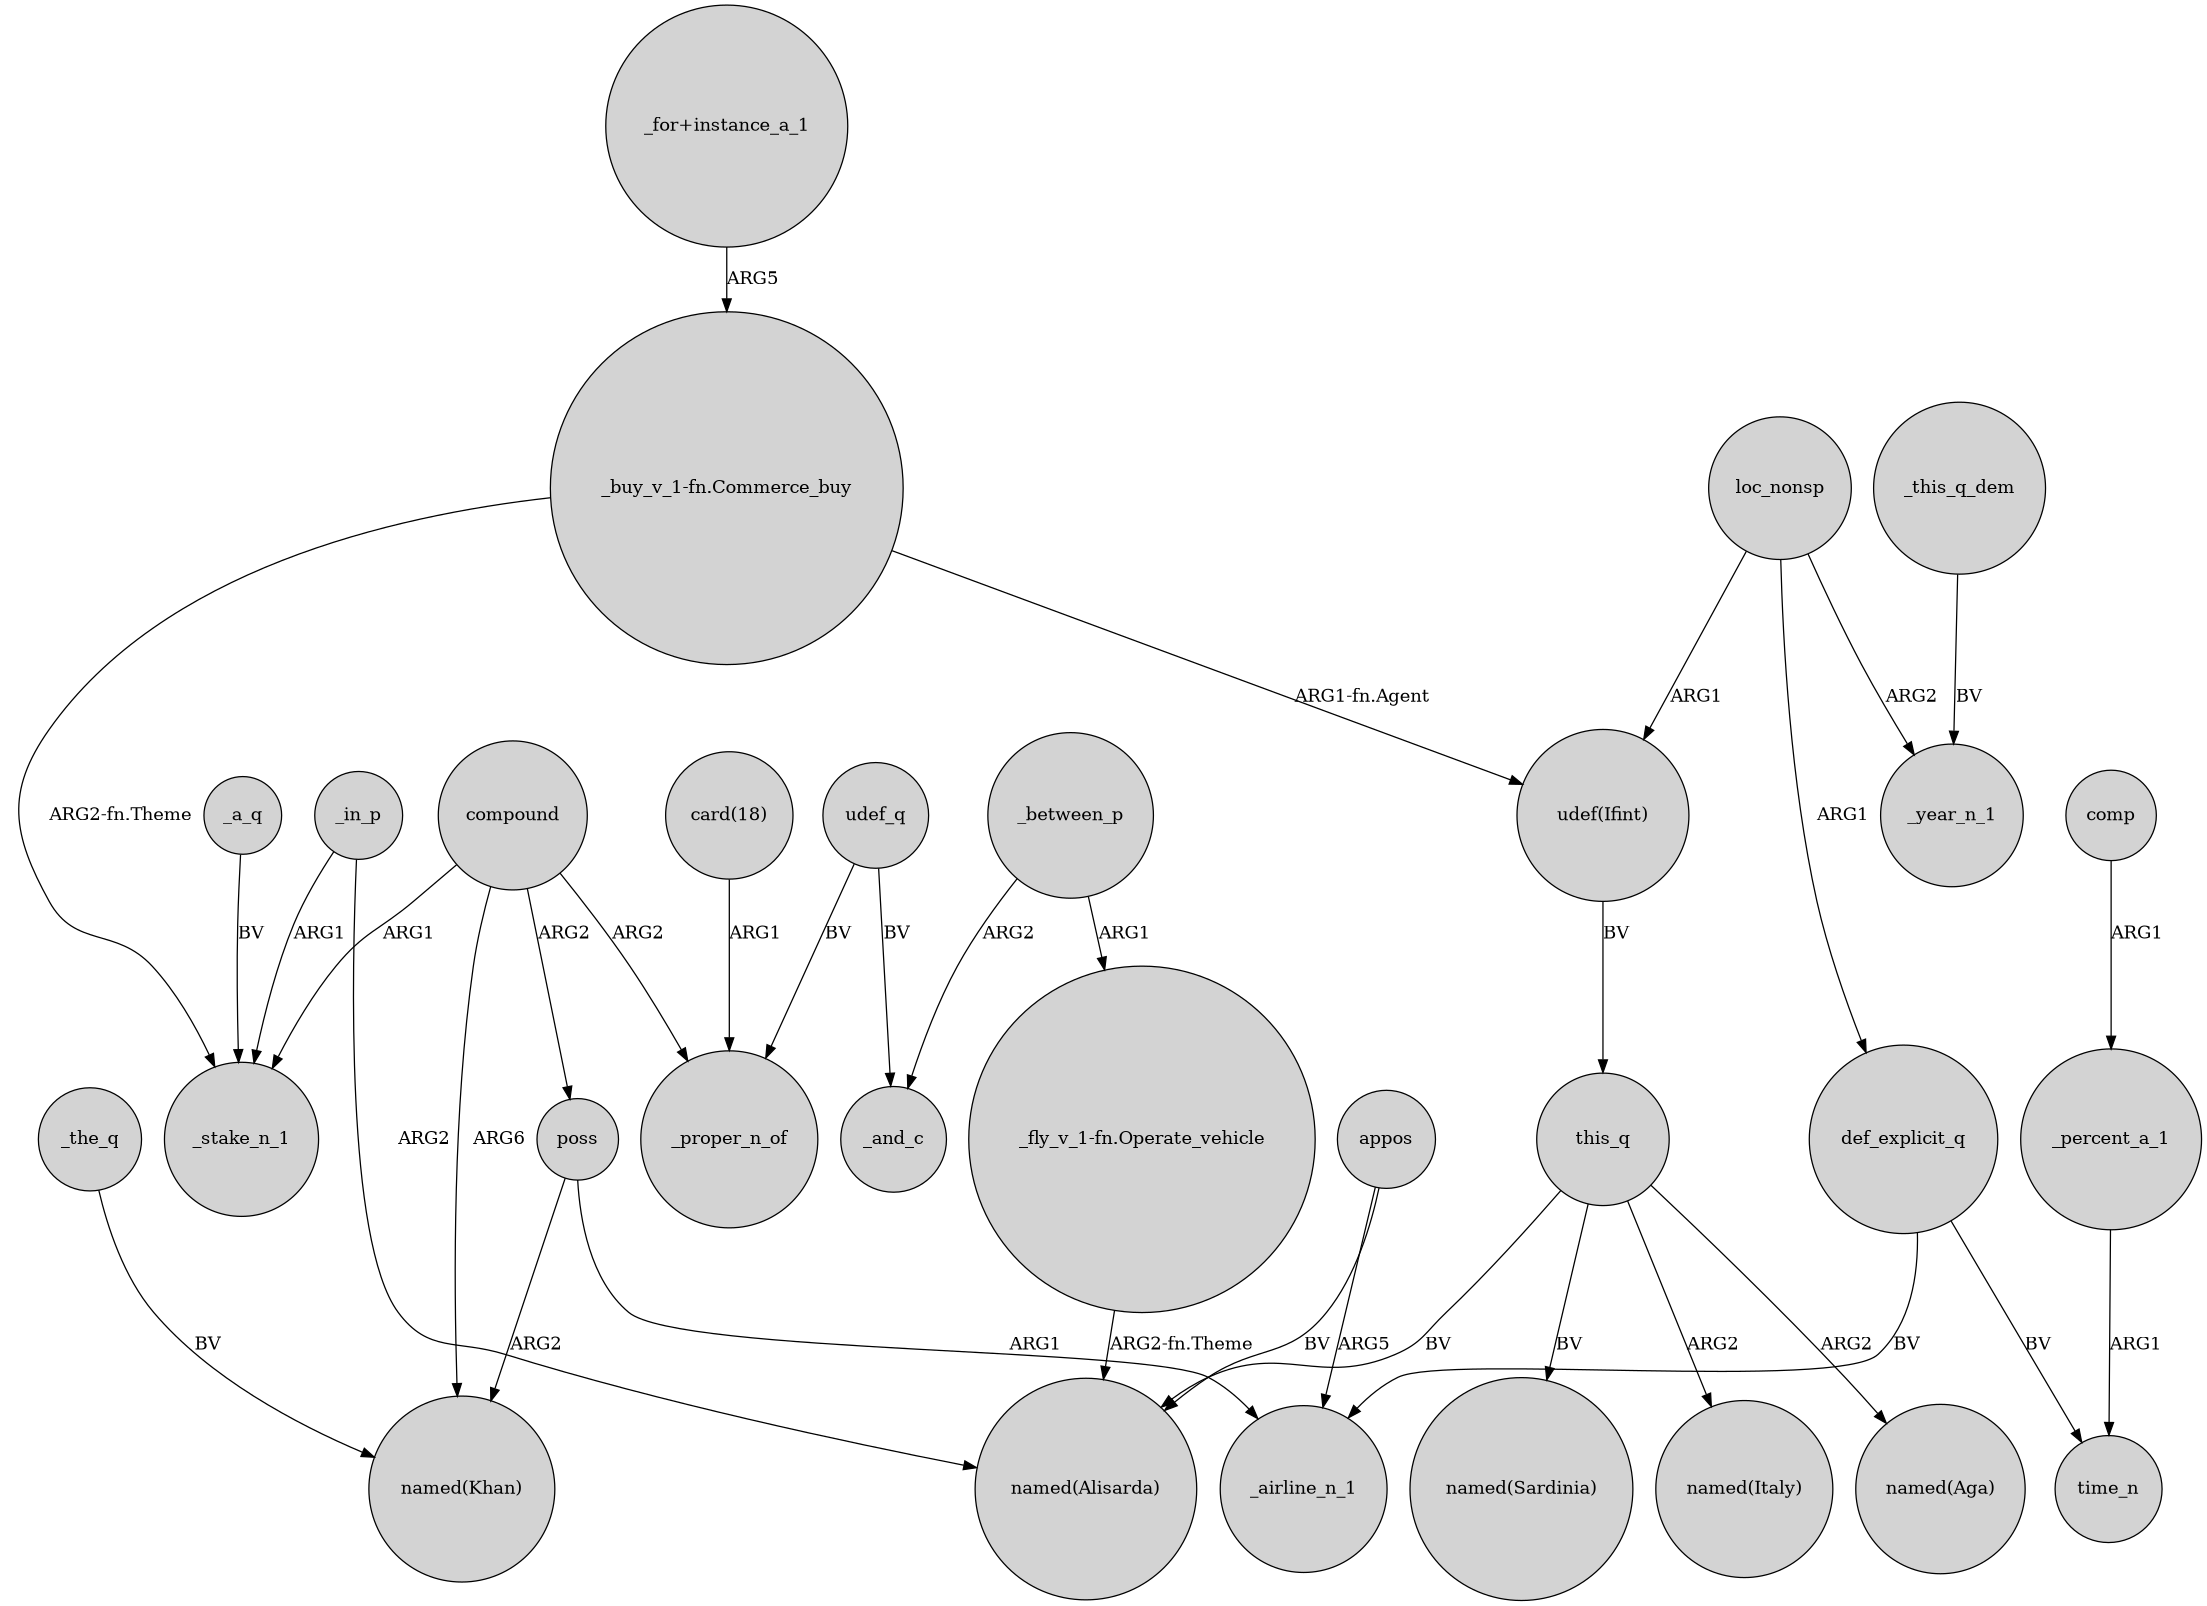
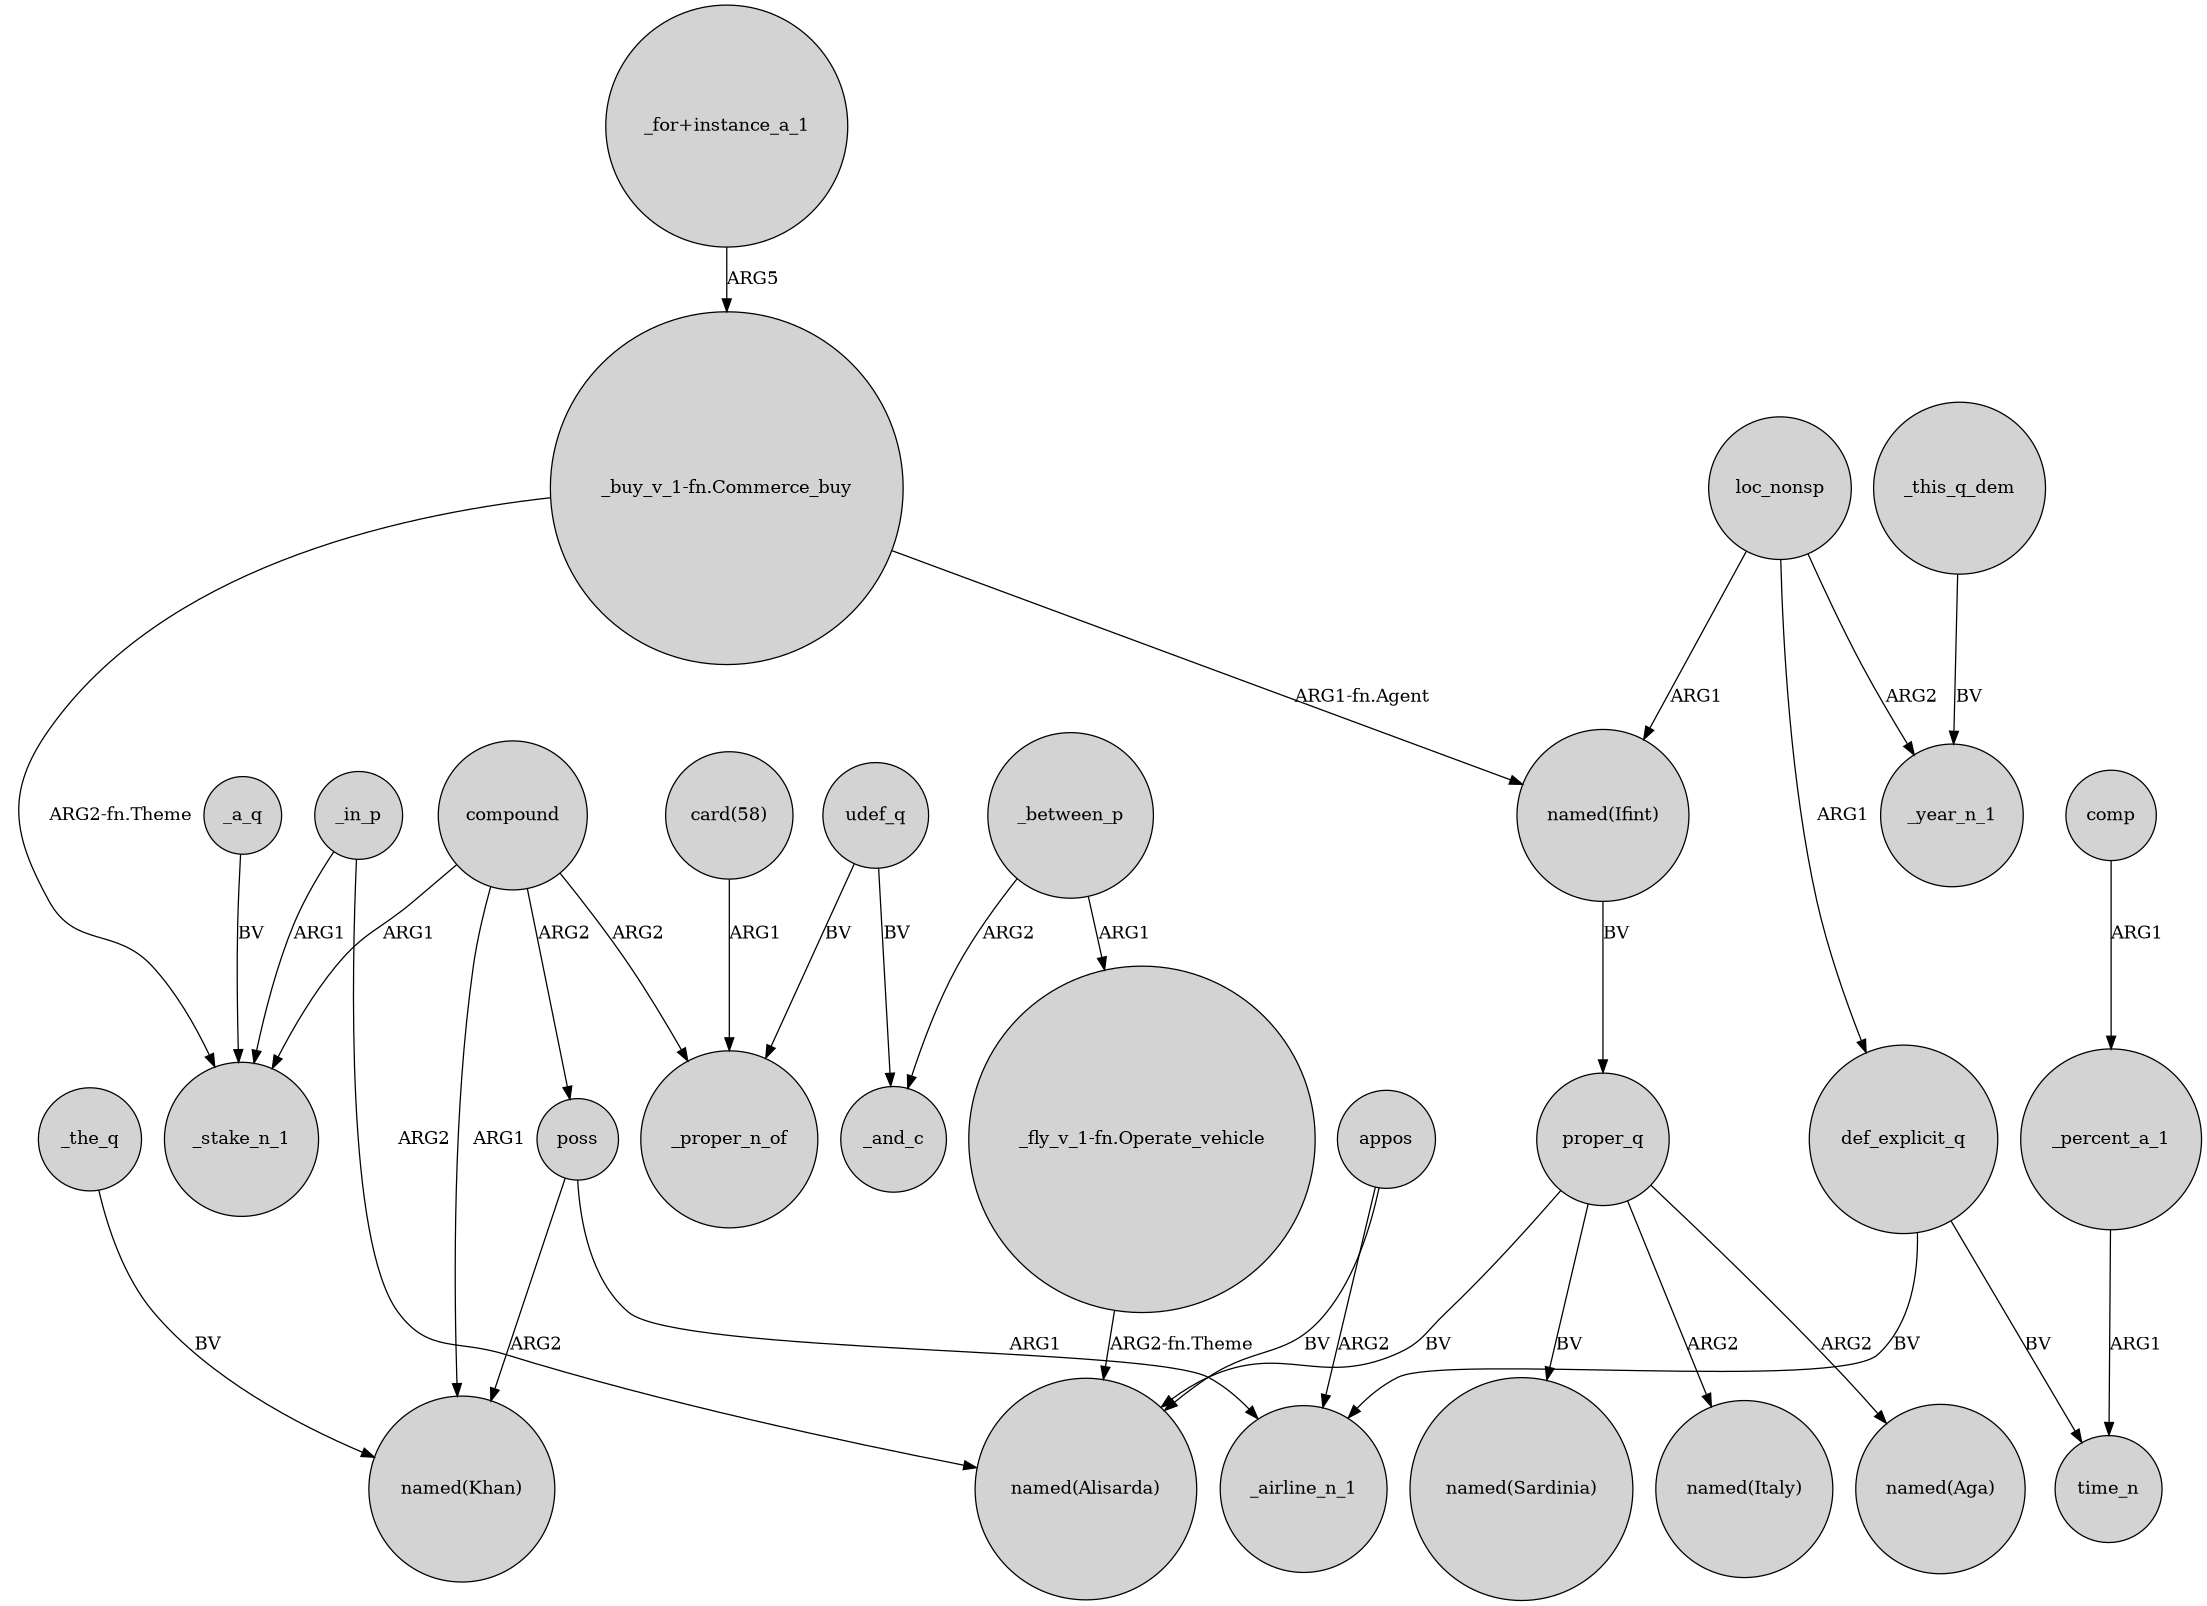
(729, 815) -> (729, 815)
(1603, 815) -> (1603, 815)
(499, 1139) -> (499, 1139)
(1603, 1139) -> (1603, 1139)
(1364, 1345) -> (1364, 1345)
